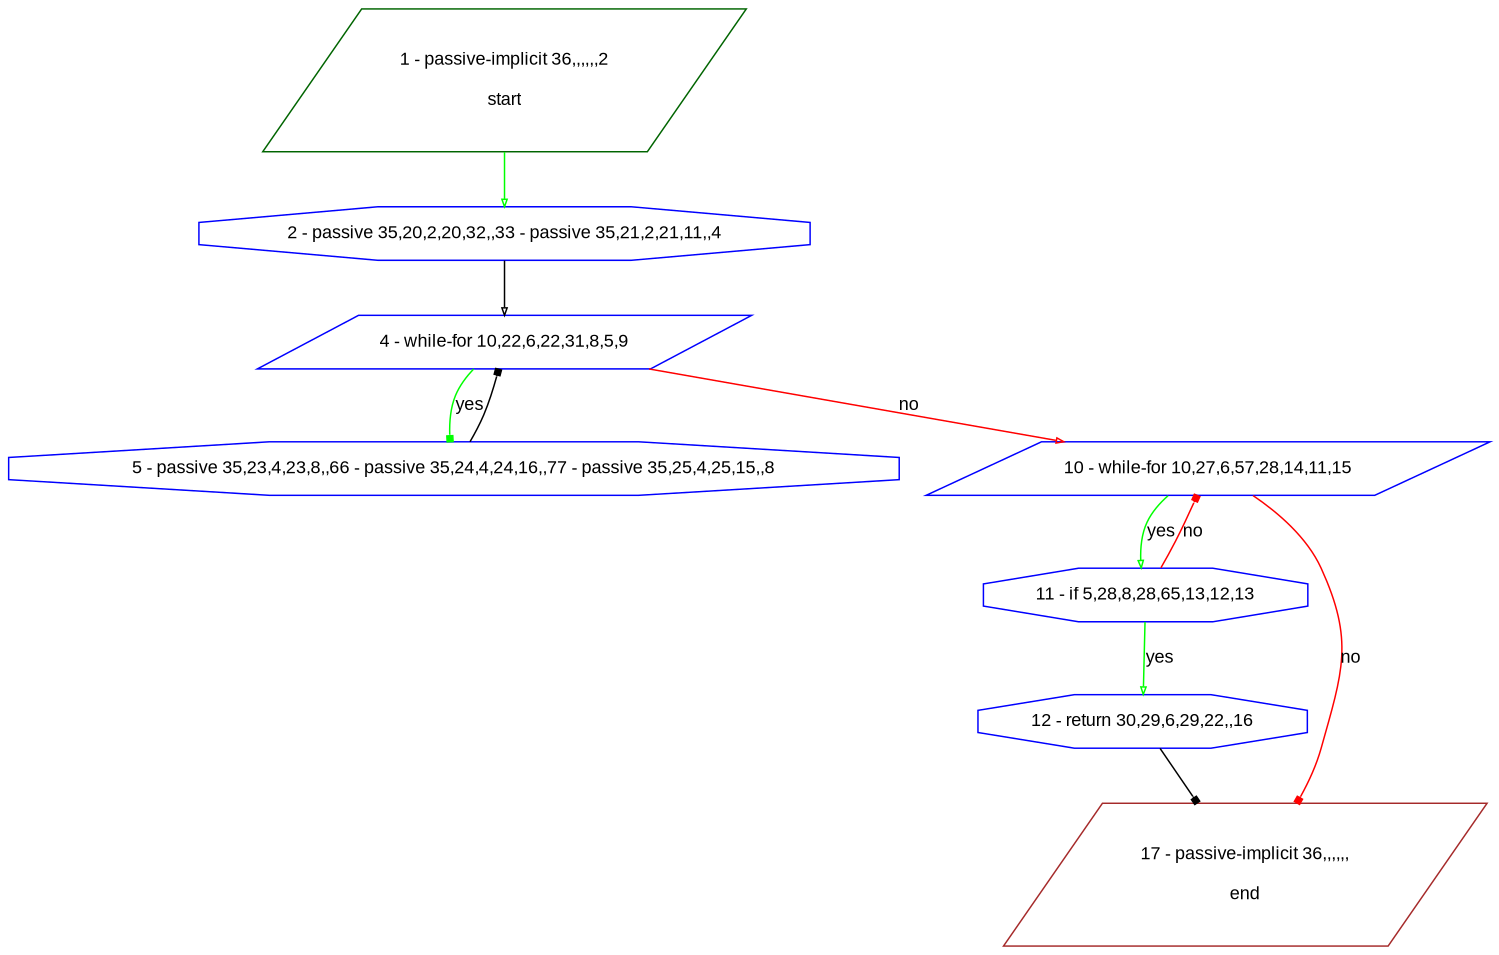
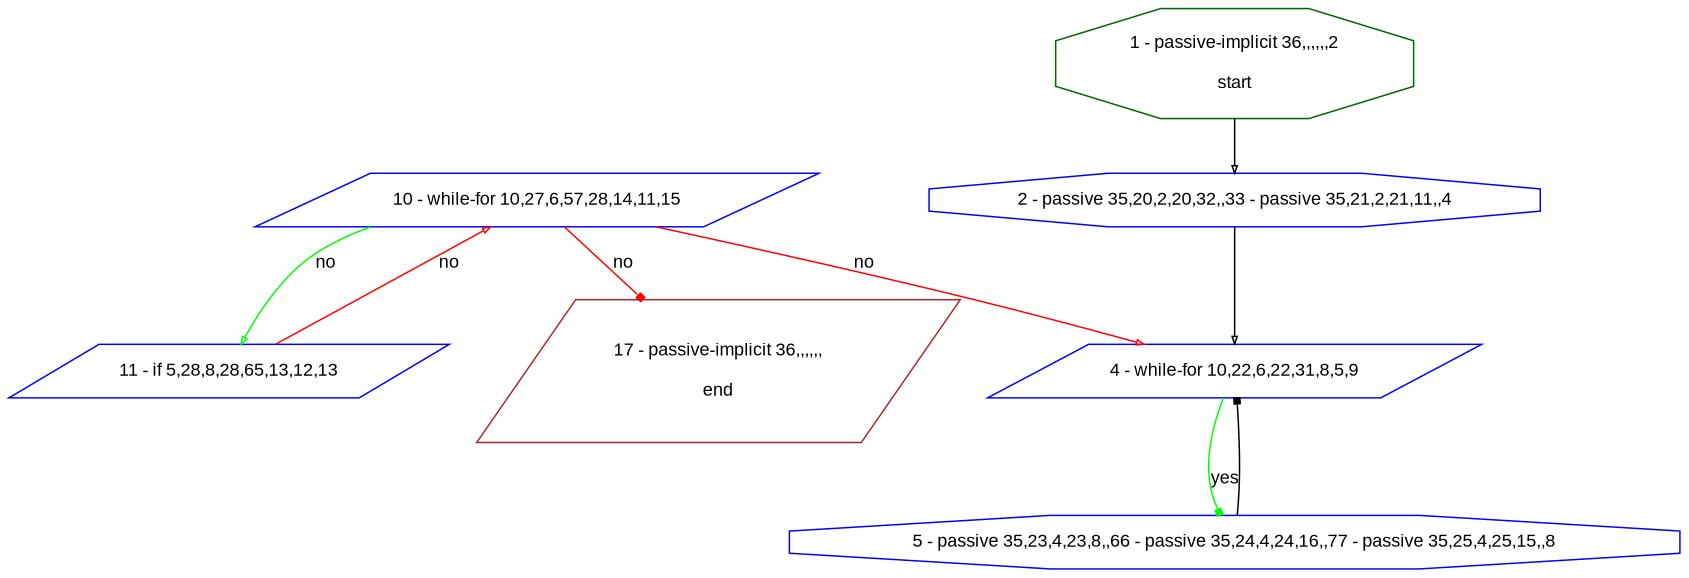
(505, 80) -> (1235, 64)
(505, 176) -> (1235, 142)
(852, 405) -> (897, 281)
(1161, 532) -> (326, 263)
(1178, 536) -> (380, 287)
(1146, 595) -> (229, 371)
(1143, 721) -> none
